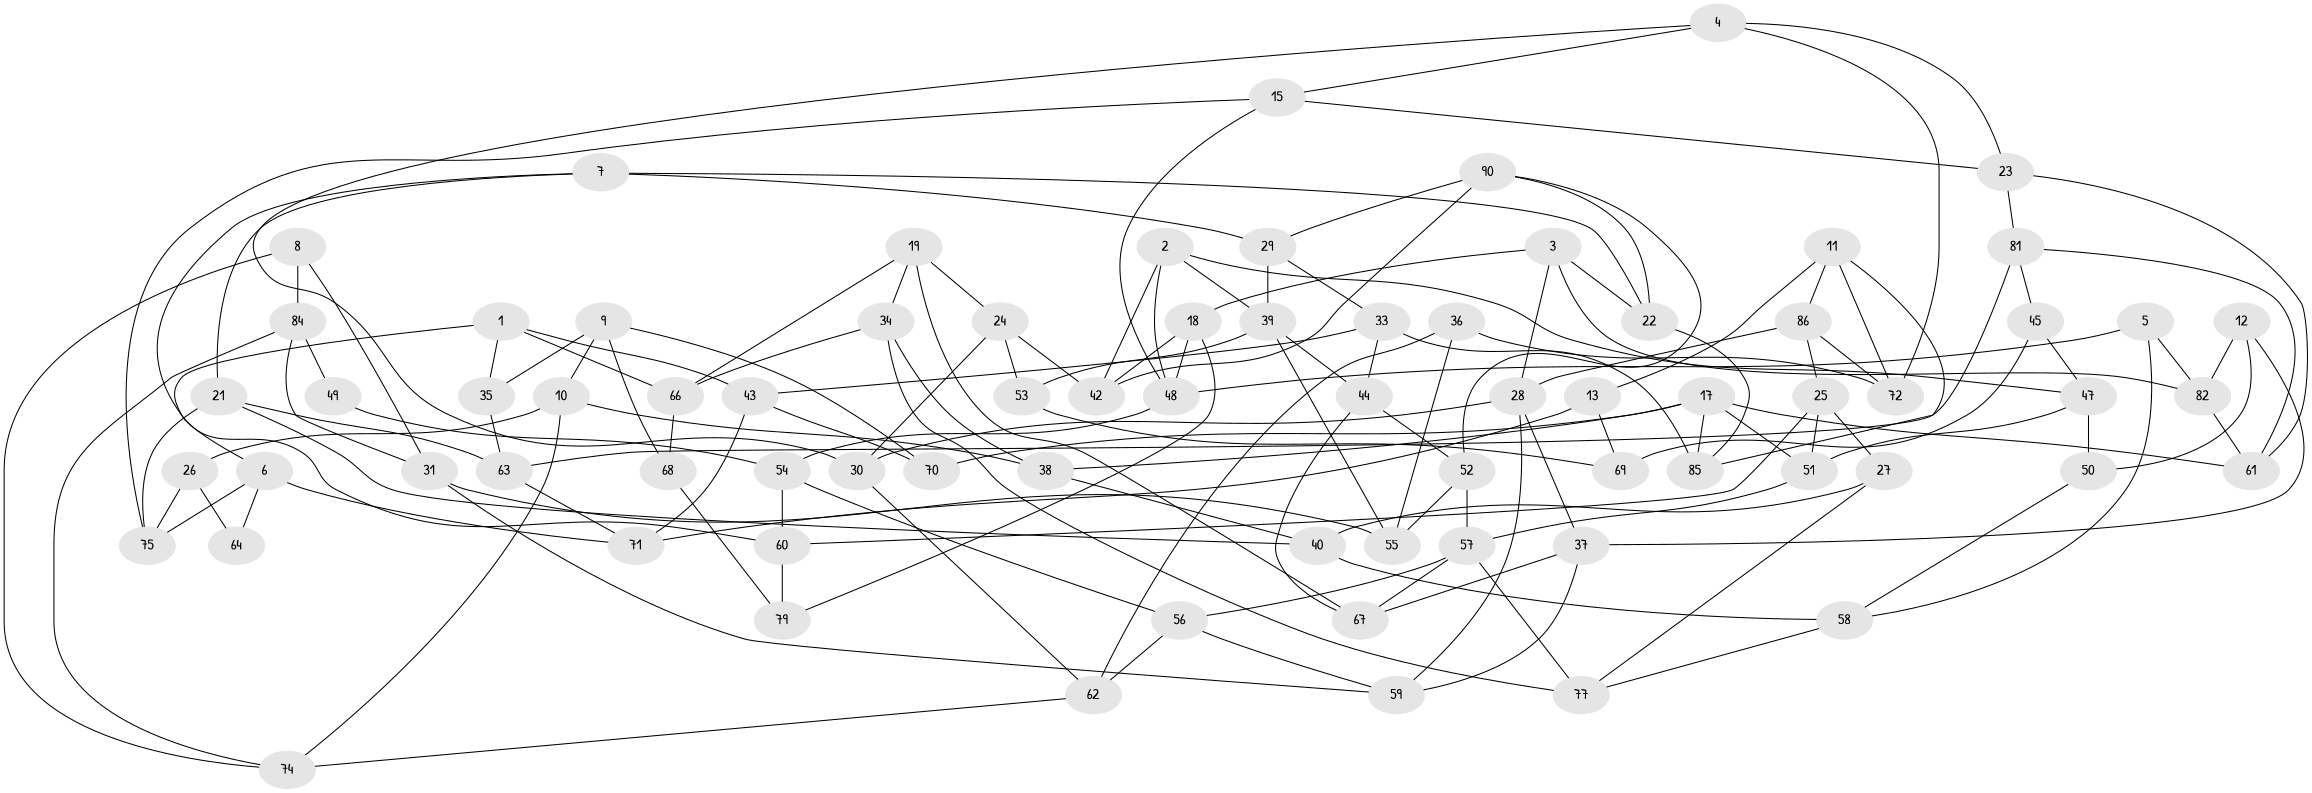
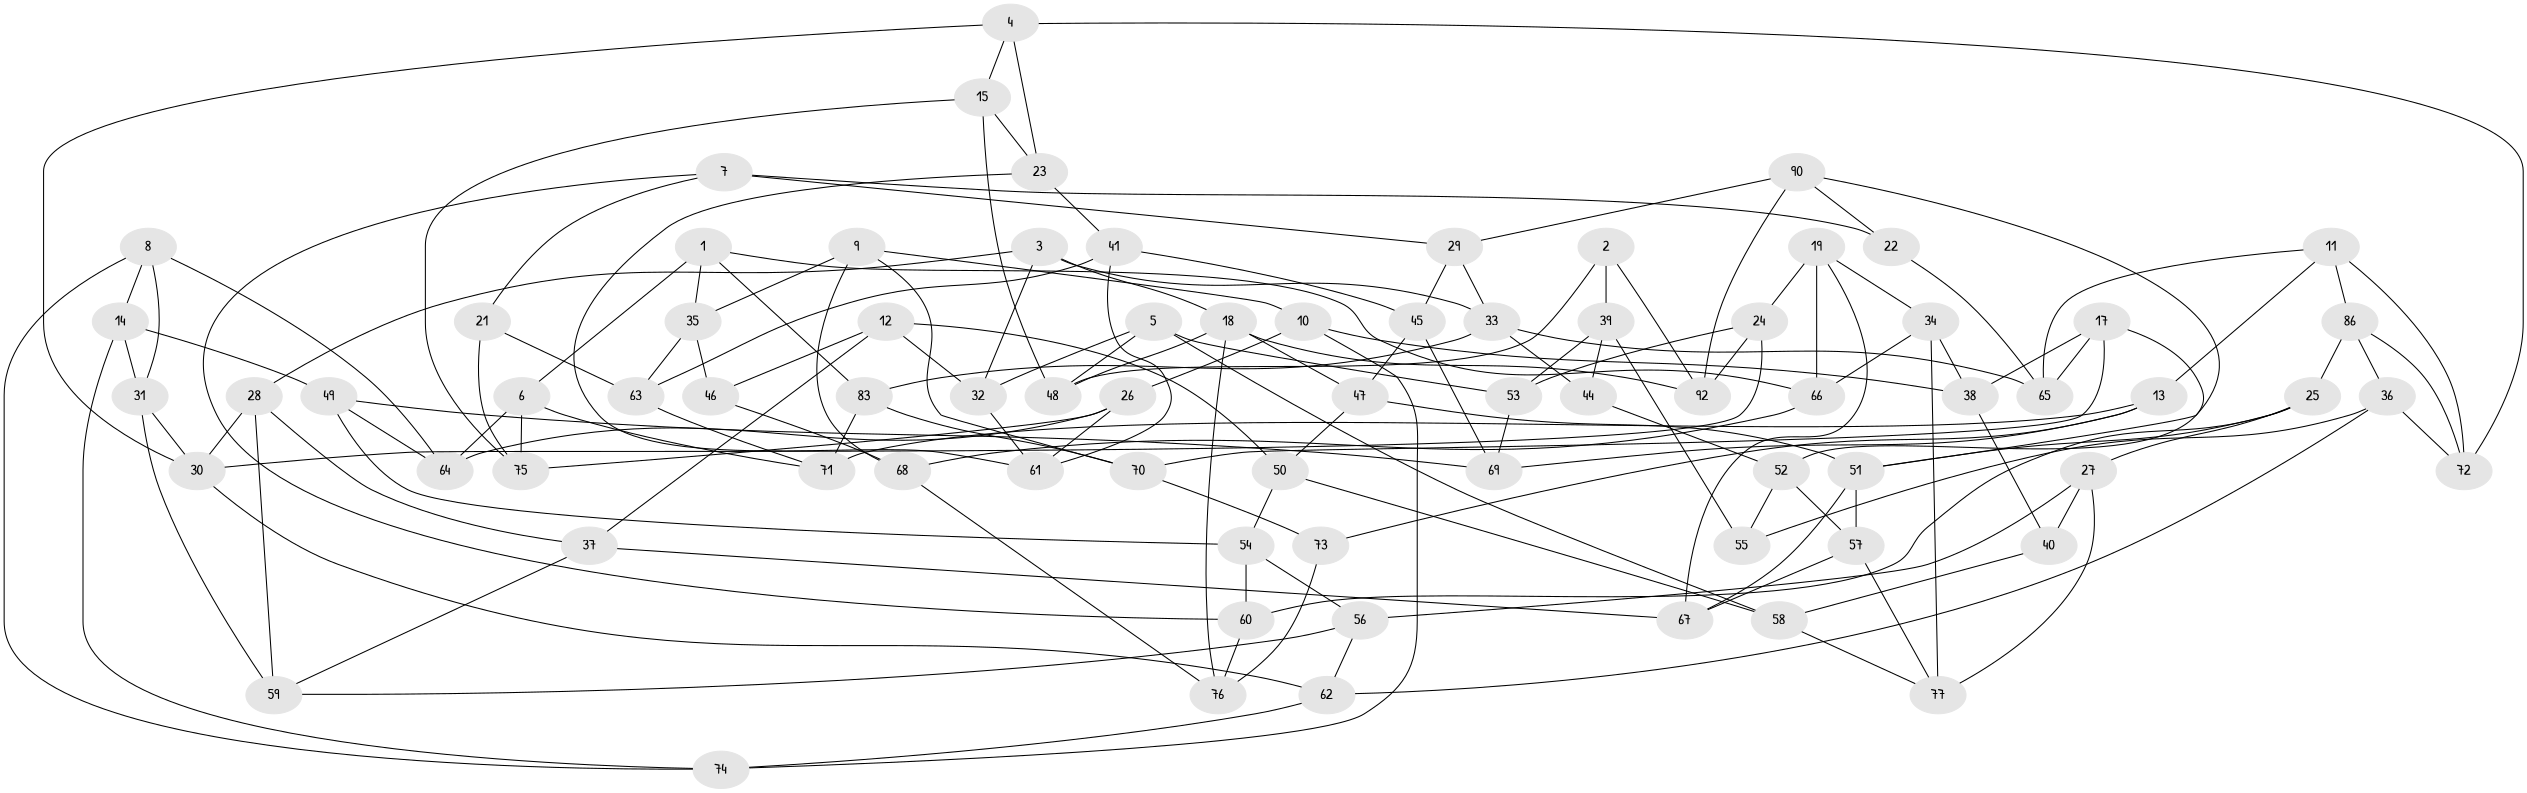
(2016, 247) -> (1114, 247)
(1268, 284) -> (1436, 284)
(1601, 284) -> (1224, 285)
(298, 322) -> (120, 322)
none -> (315, 340)
(1598, 347) -> (1281, 351)
(1693, 347) -> (2369, 359)
none -> (1369, 373)
none -> (711, 396)
(750, 396) -> (864, 396)
(1097, 396) -> (1703, 396)
(2203, 396) -> (978, 396)
none -> (387, 434)
(924, 435) -> (1263, 508)
none -> (1050, 438)
(1978, 438) -> (1082, 434)
(1695, 471) -> (2045, 396)
(1289, 505) -> (1785, 559)
(911, 508) -> (169, 434)
(834, 527) -> none
none -> (1321, 546)
(1334, 591) -> (1898, 570)
(782, 620) -> (1218, 695)
